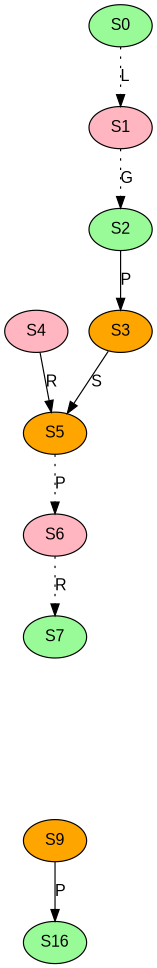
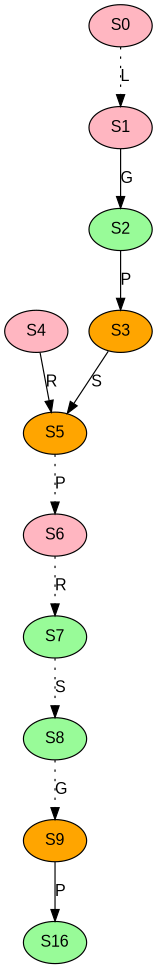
(121, 26) -> (121, 26)
(121, 173) -> (121, 173)
none -> (55, 739)
